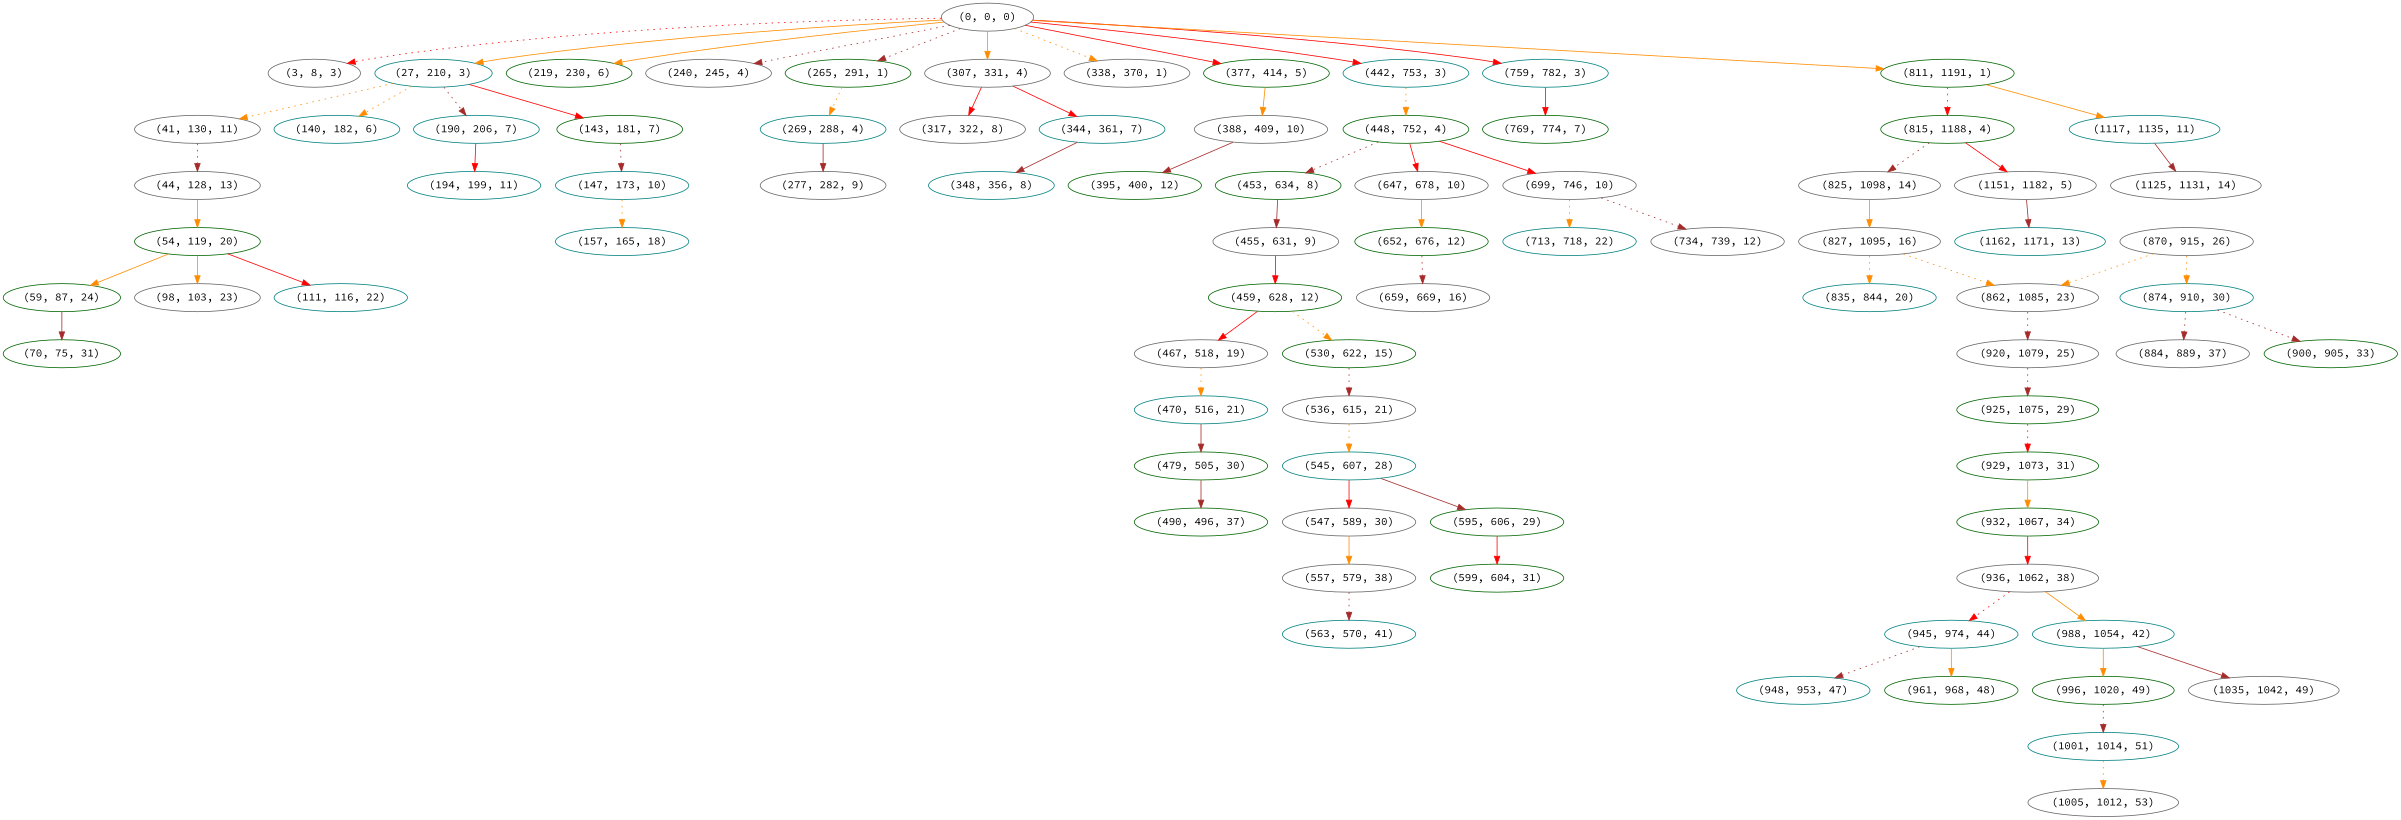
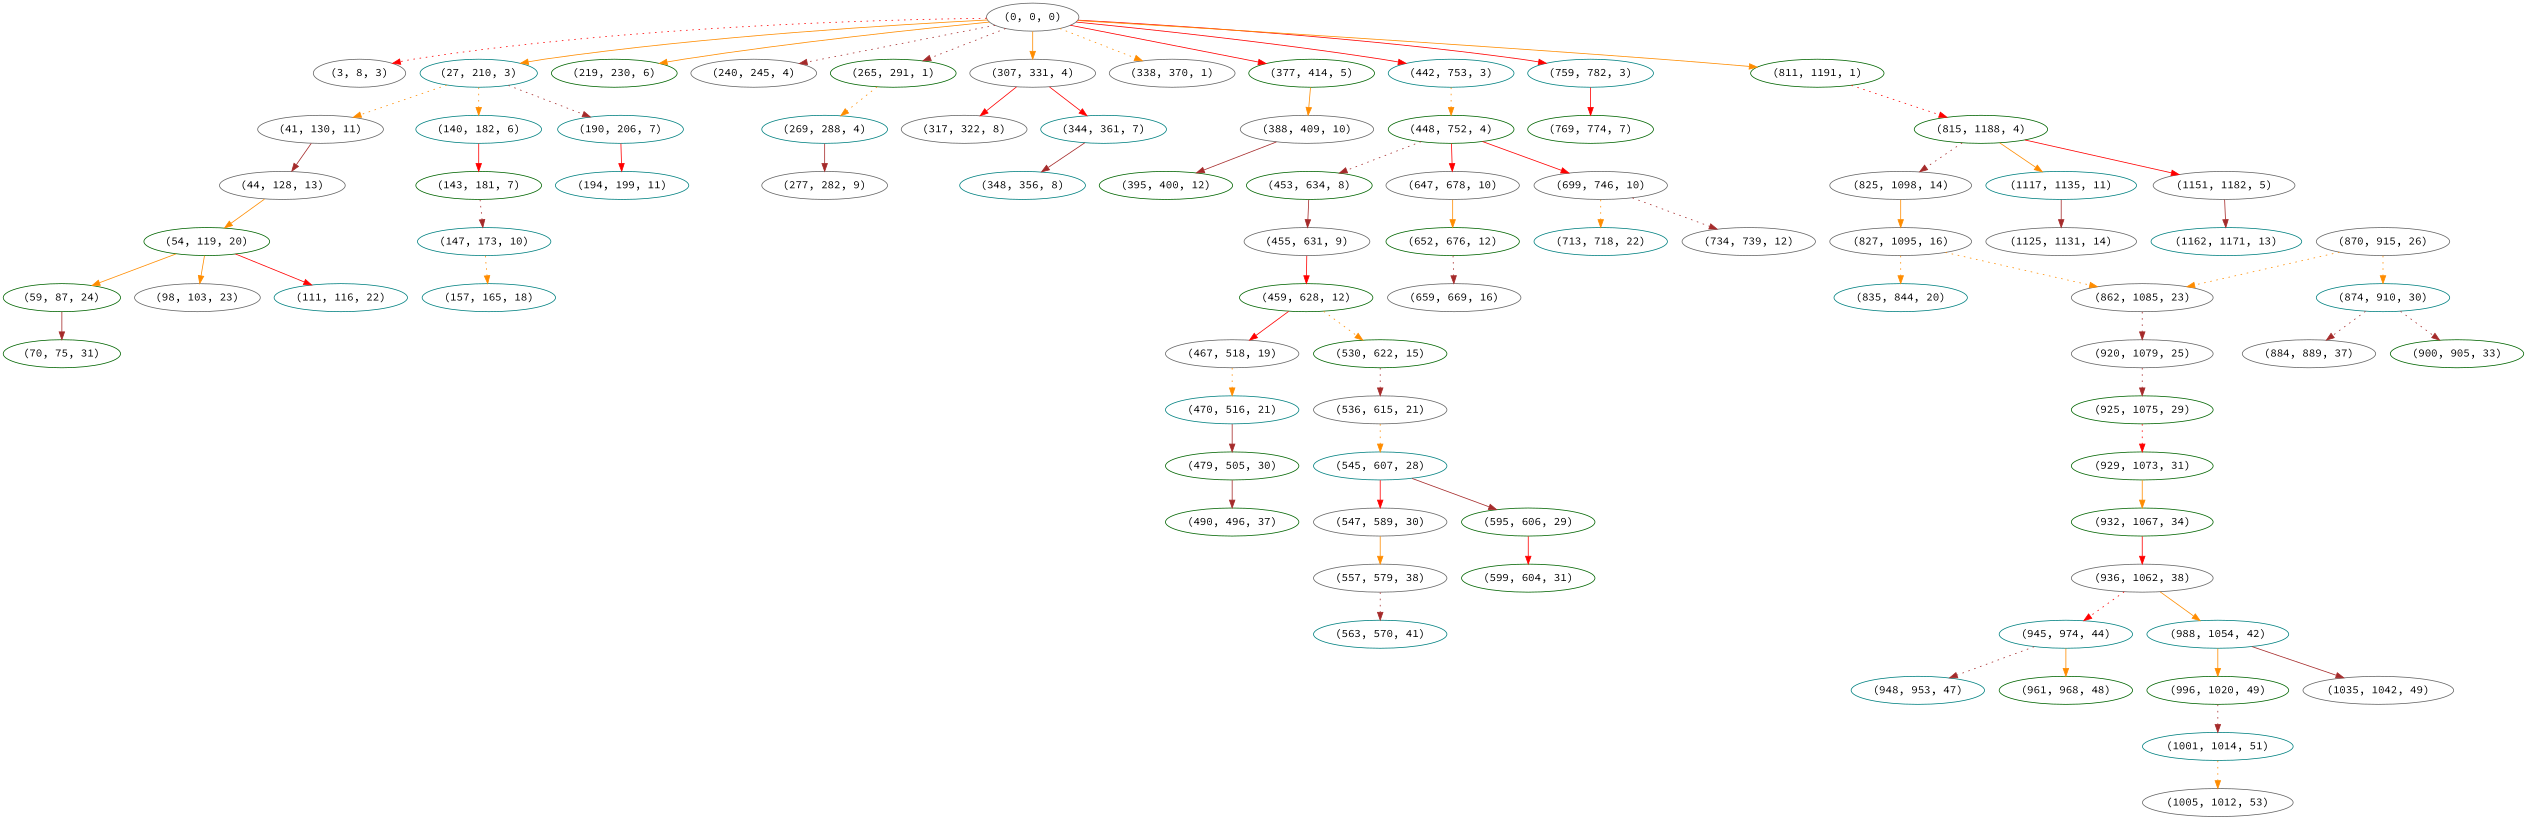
(522, 100) -> (479, 154)
(2041, 100) -> (2018, 155)
(197, 154) -> (304, 154)
